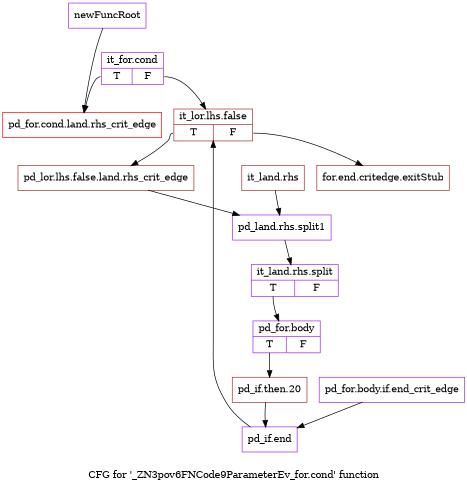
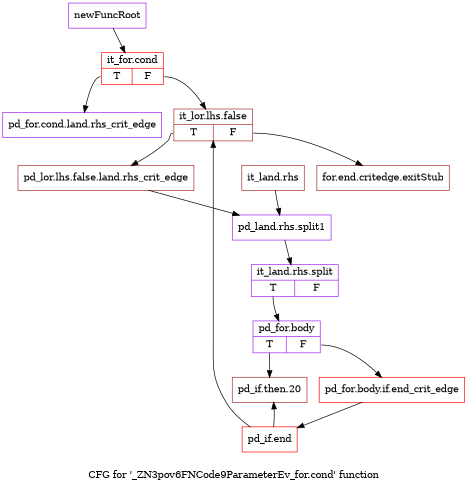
(92, 66) -> (118, 37)
(132, 69) -> (132, 69)
(82, 125) -> (82, 125)
none -> (351, 354)
(392, 390) -> (392, 390)
(265, 411) -> (274, 418)
(270, 439) -> (270, 439)
